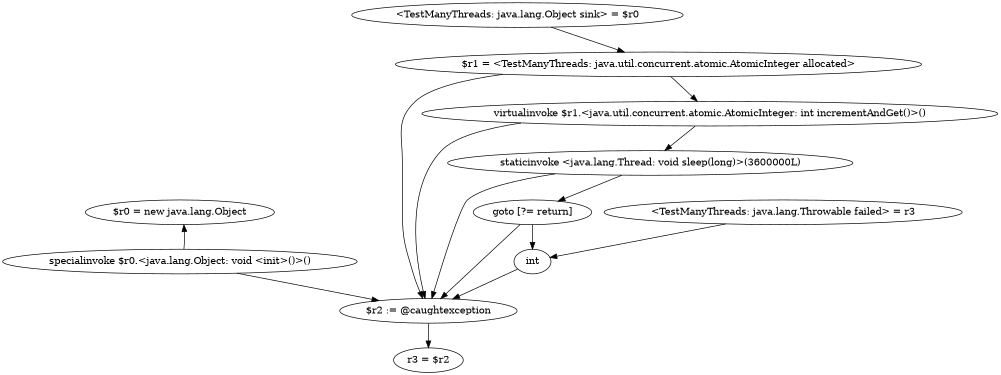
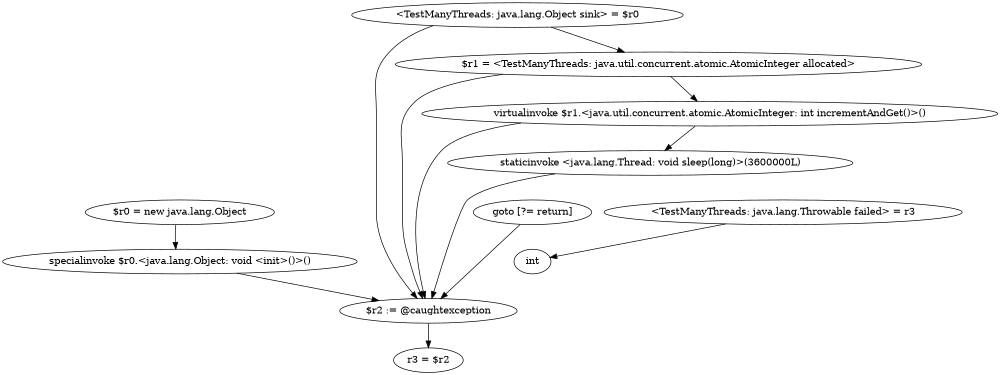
(593, 187) -> none
(532, 234) -> none
(184, 240) -> (175, 234)
(488, 283) -> (376, 150)
